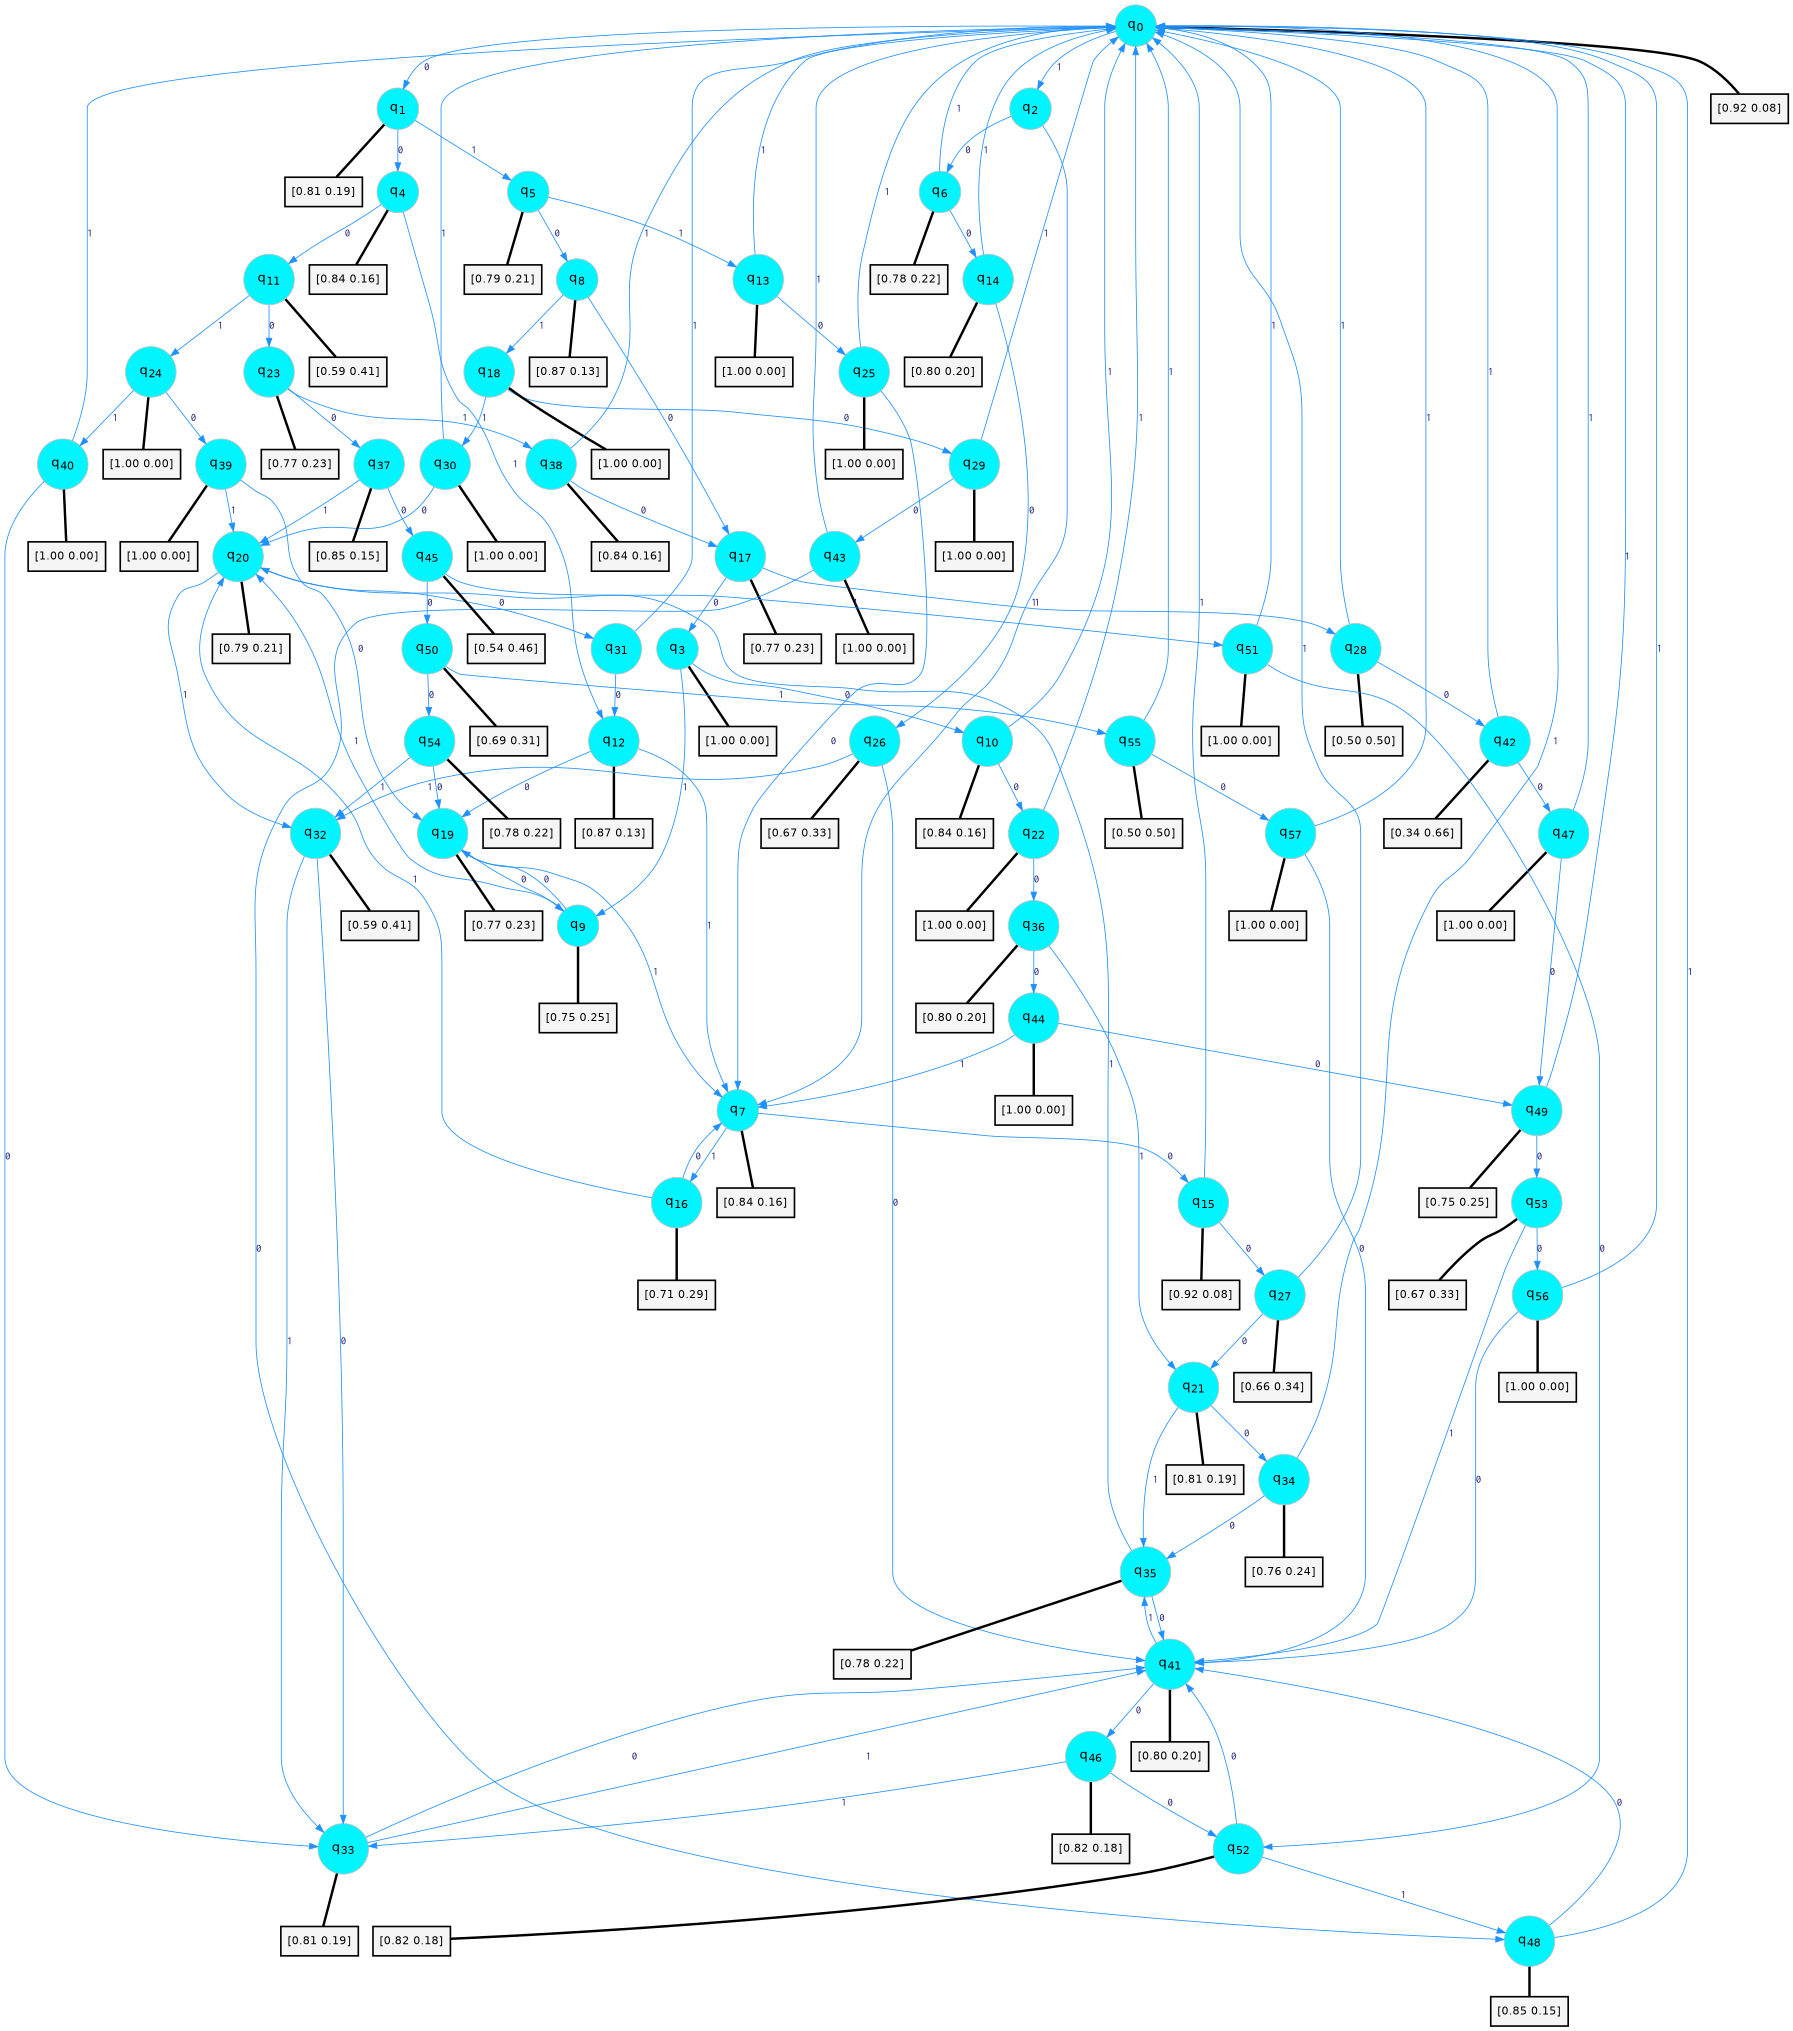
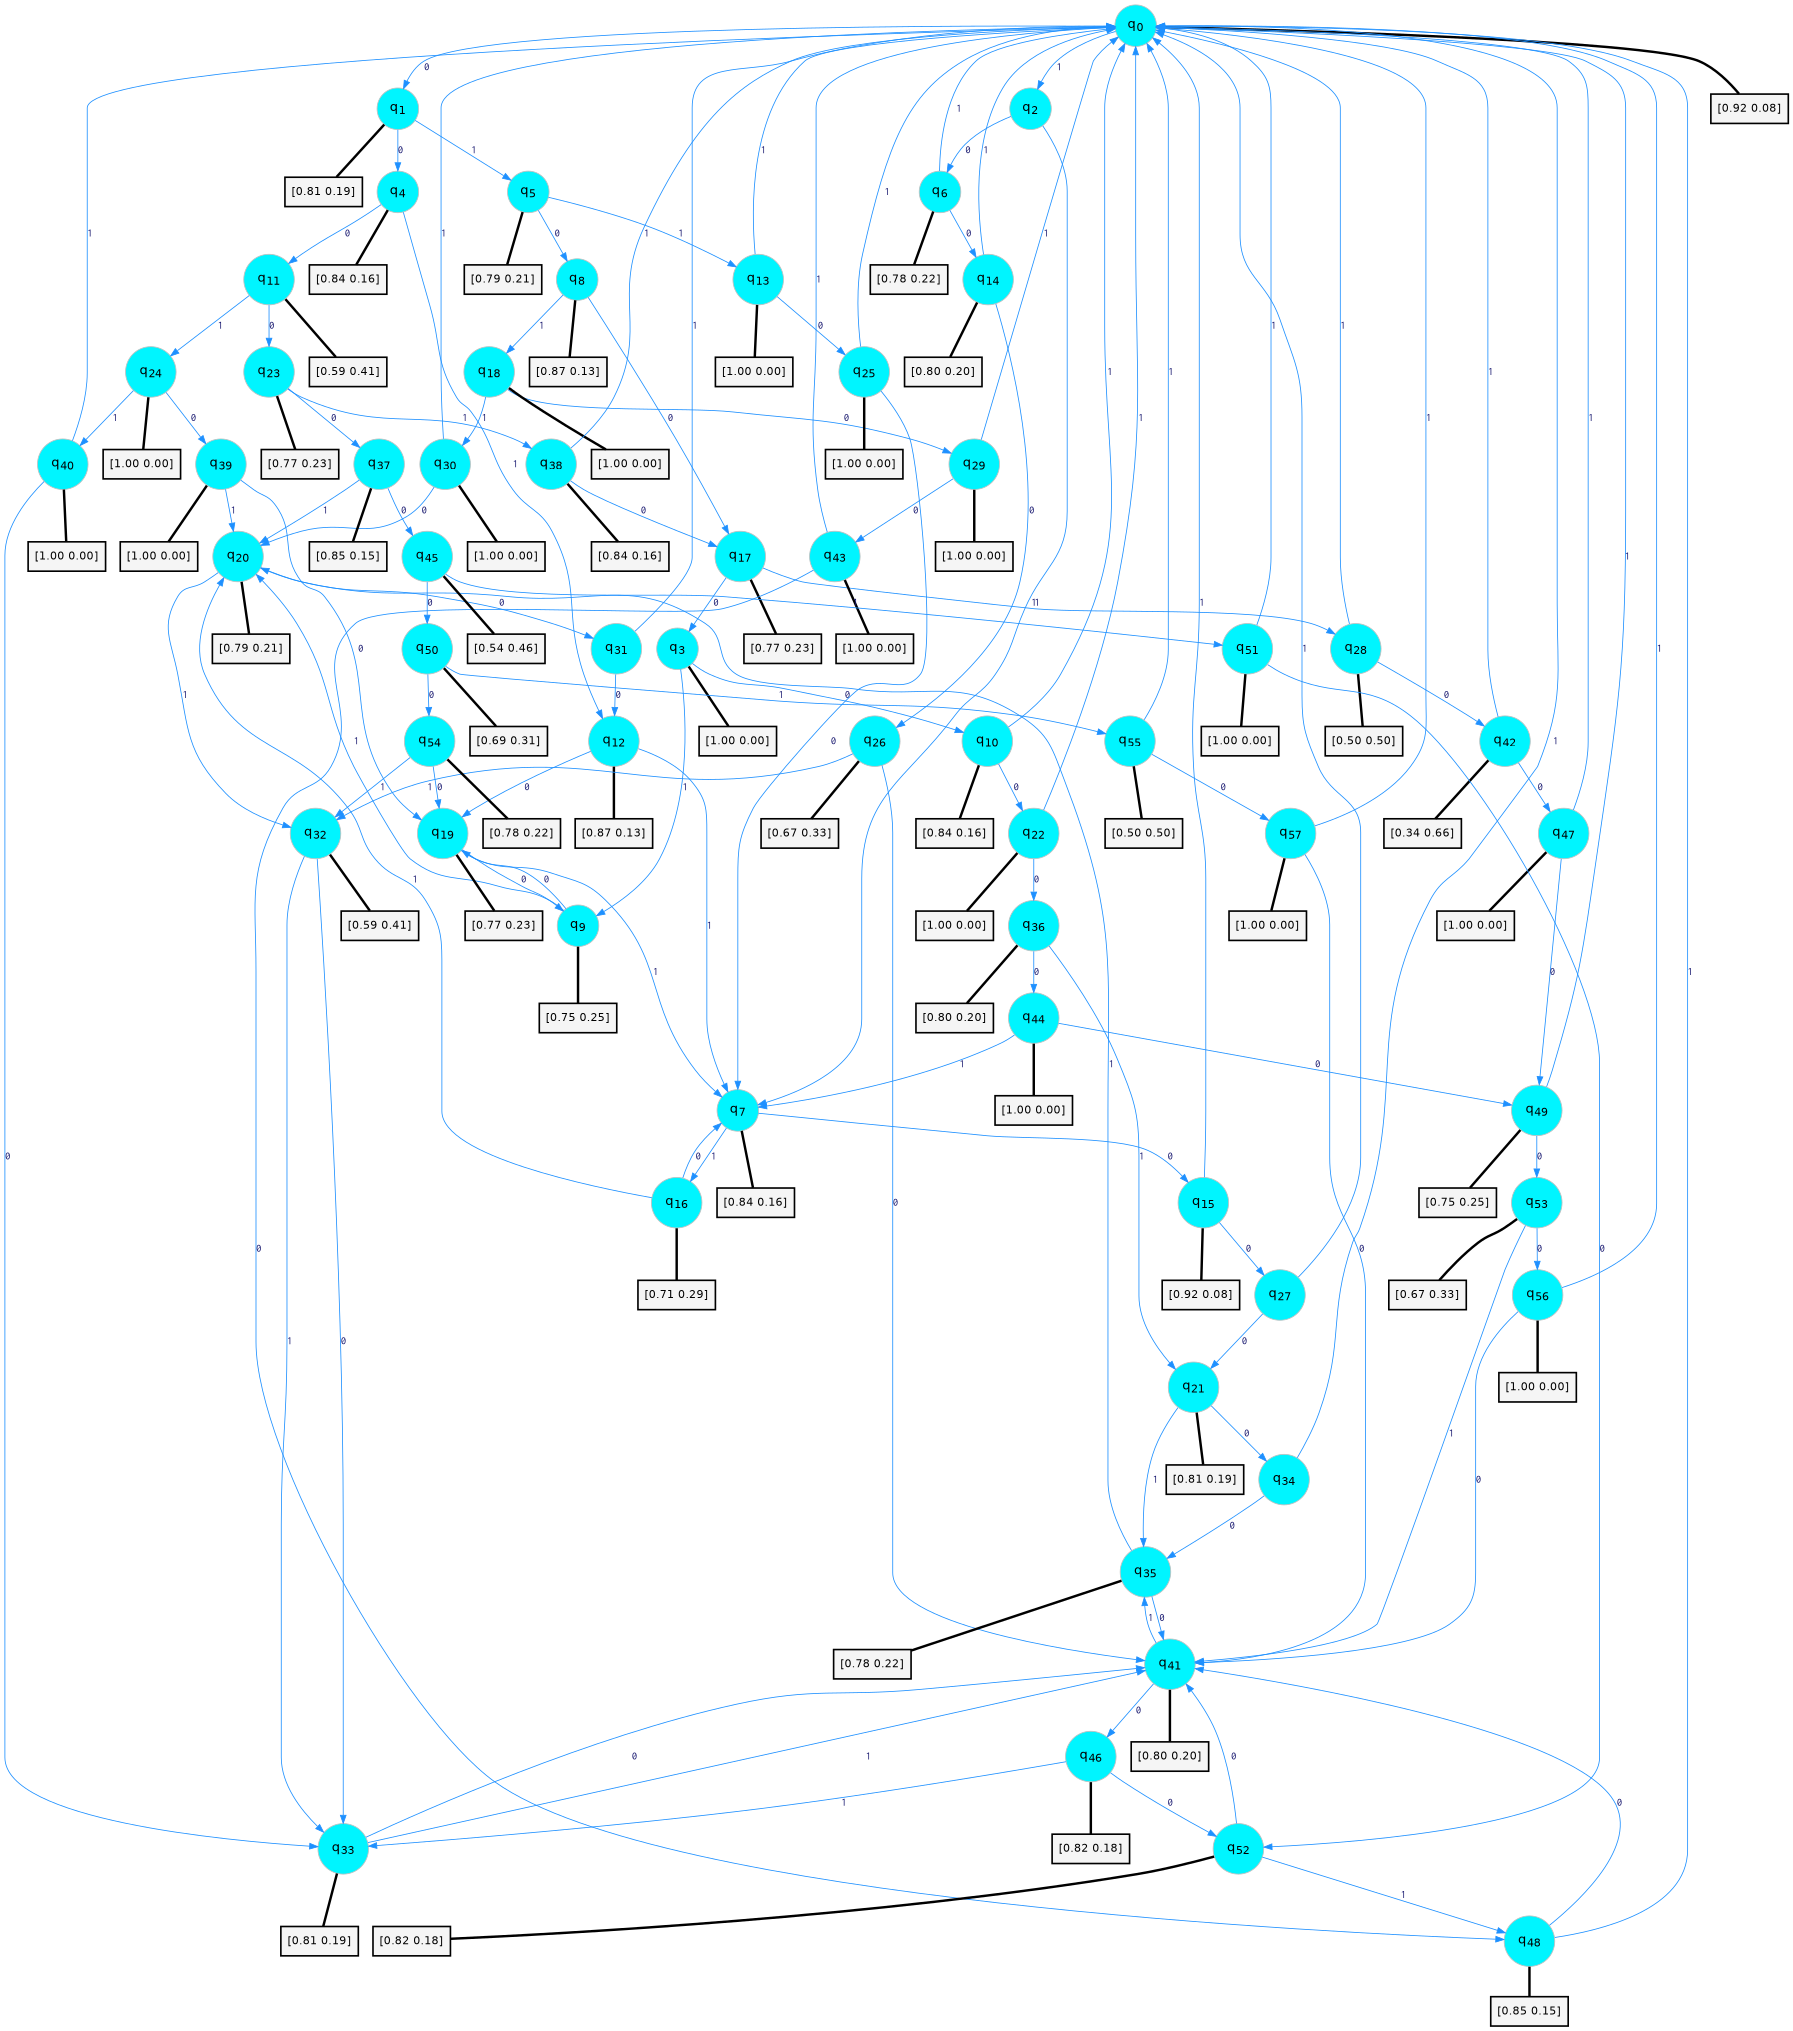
(1273, 1387) -> none
(1284, 1572) -> none
